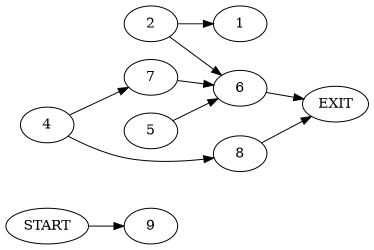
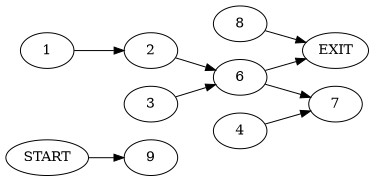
(191, 24) -> (94, 51)
(191, 82) -> (283, 89)
(151, 131) -> (151, 104)
(134, 159) -> none
